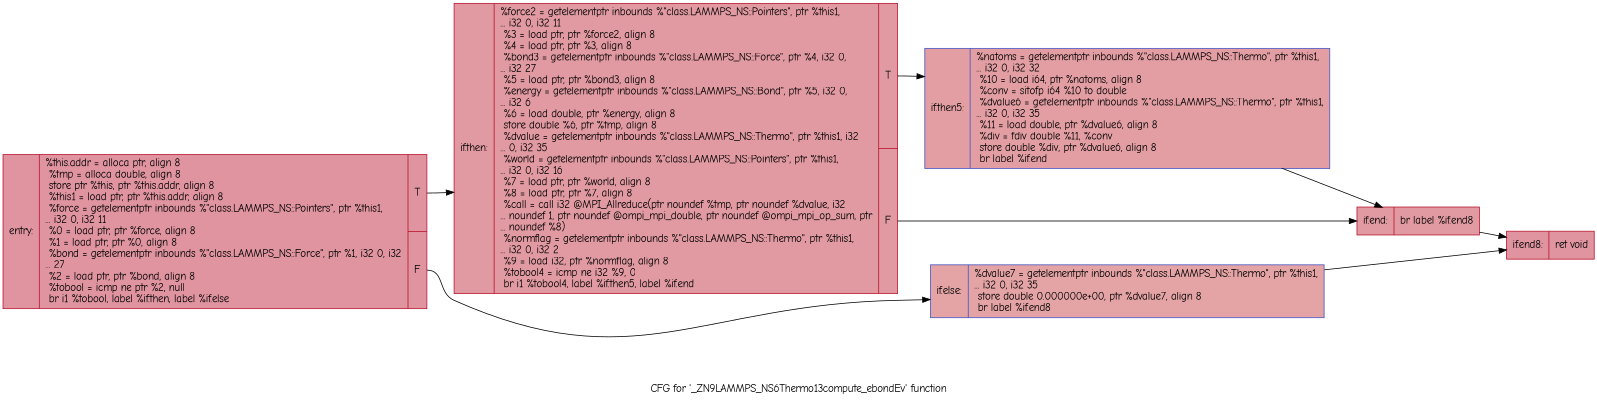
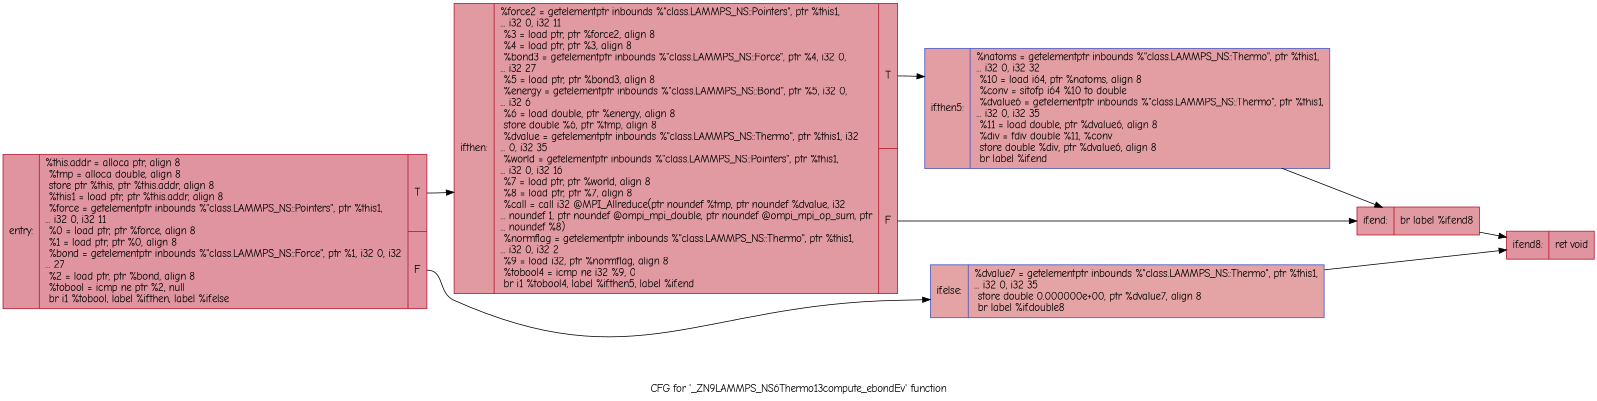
(1013, 308) -> (1020, 308)
